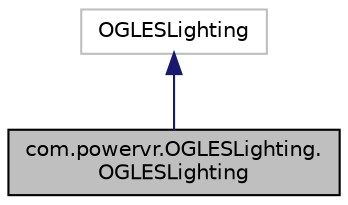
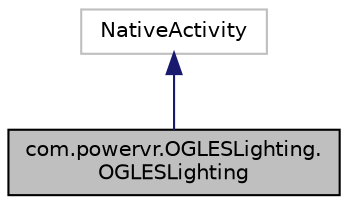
(174, 32) -> (174, 32)
